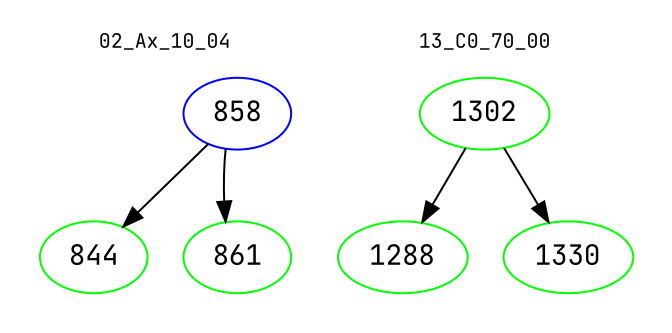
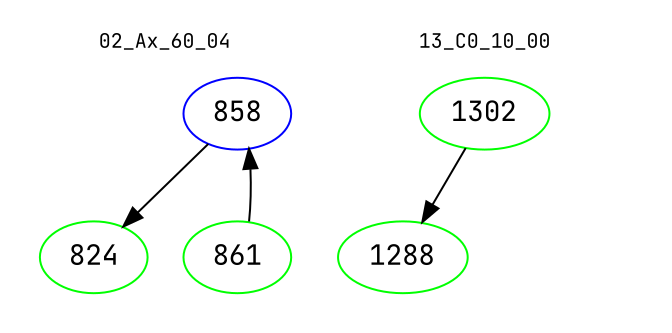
(166, 43) -> (166, 43)
(486, 43) -> (486, 43)
(224, 175) -> (251, 195)
(94, 257) -> (94, 257)
(568, 257) -> none
